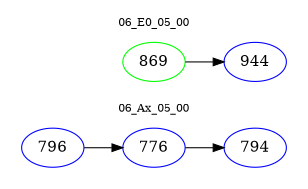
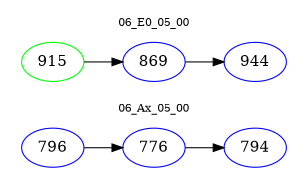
none -> (53, 62)
(154, 62) -> (154, 62)
